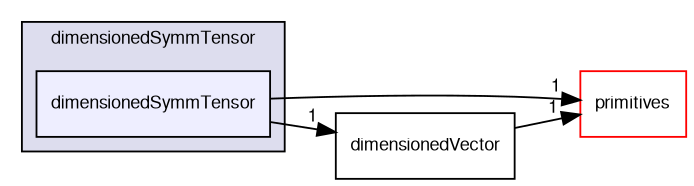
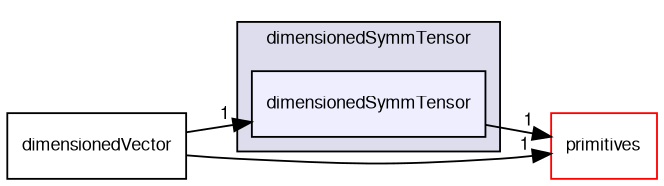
(296, 126) -> (210, 129)
